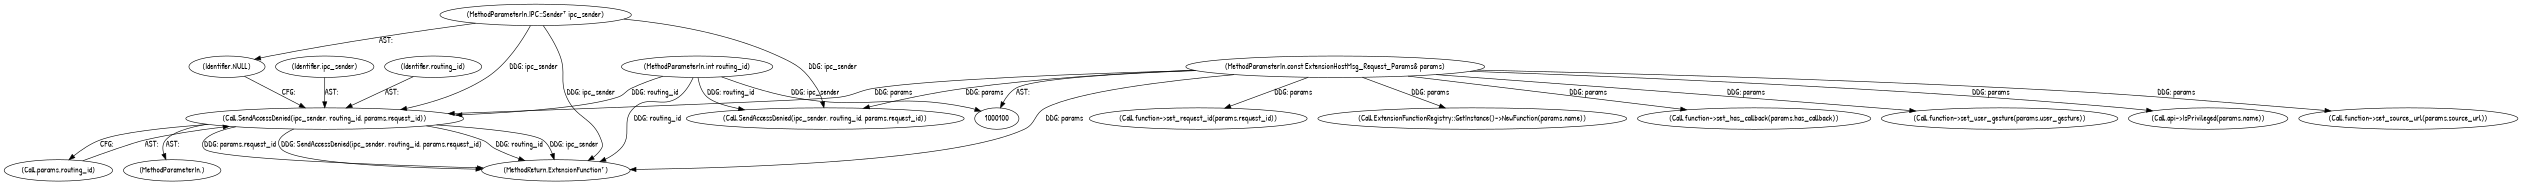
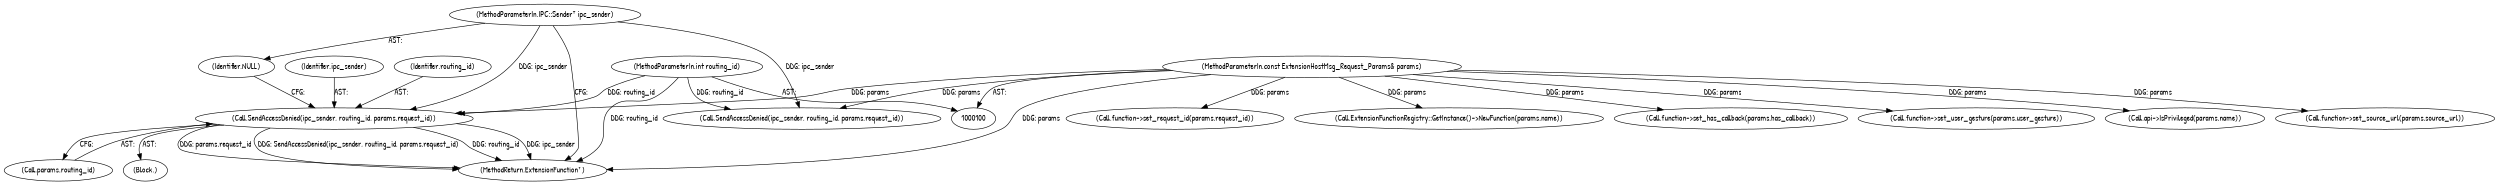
(591, 93) -> (582, 93)
(816, 93) -> (790, 93)
(172, 170) -> (145, 170)
